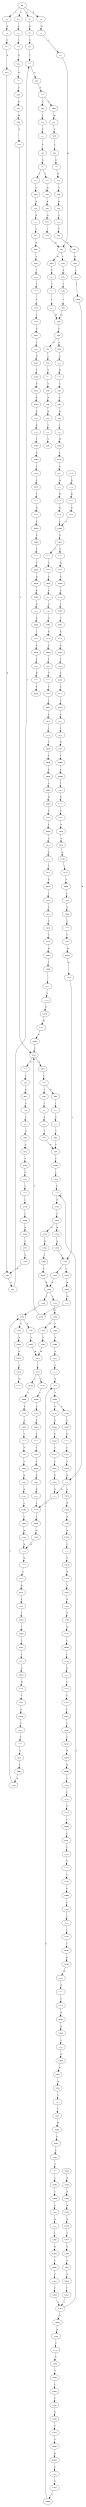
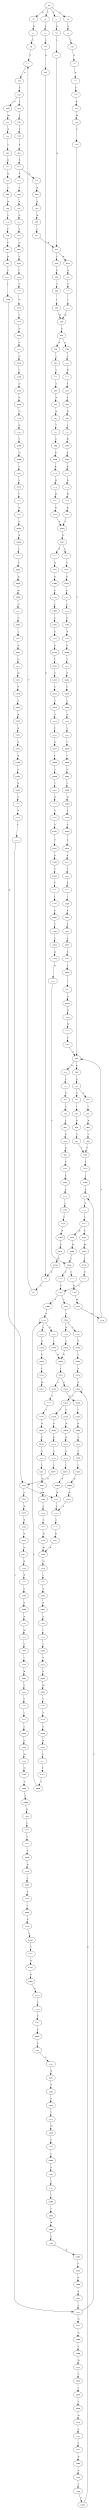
none -> (55, 459)
none -> (18, 700)
